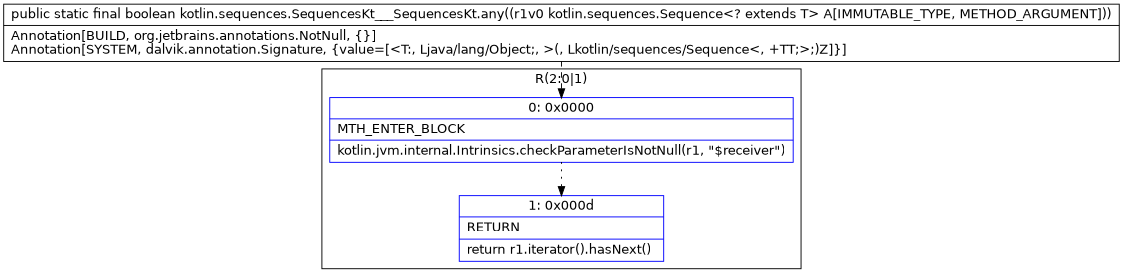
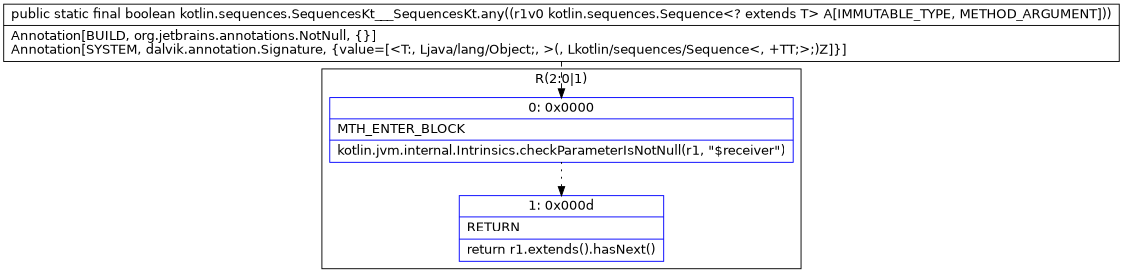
(559, 250) -> (561, 250)
